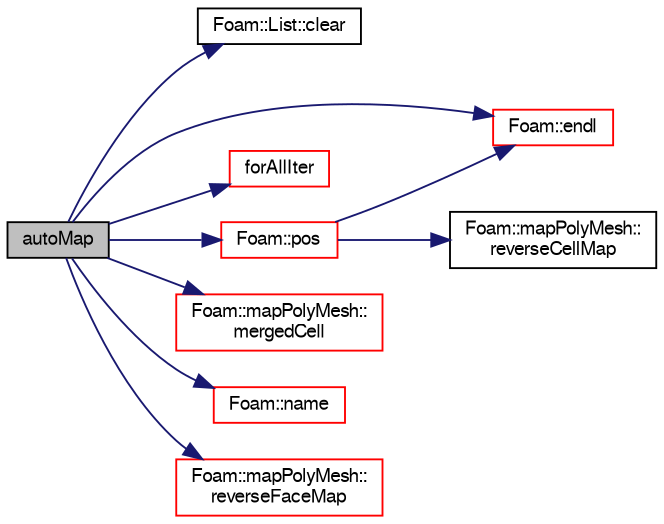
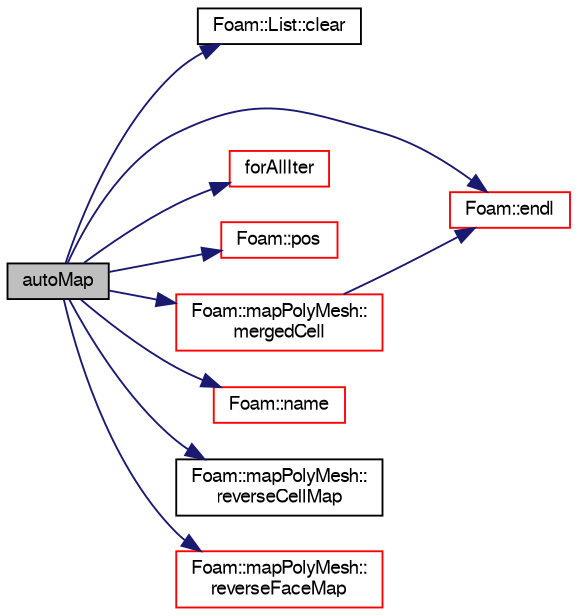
(417, 190) -> (401, 266)
(384, 240) -> (121, 381)
